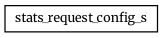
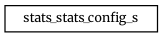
(81, 19) -> (81, 19)
